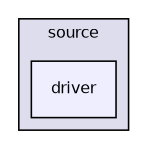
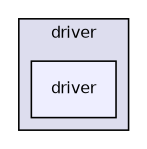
(74, 34) -> (74, 34)
